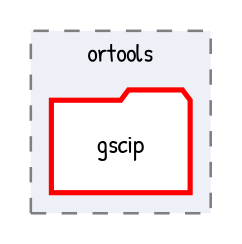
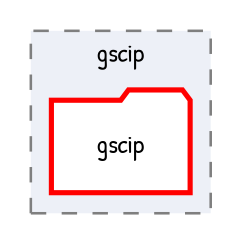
(121, 55) -> (121, 55)
